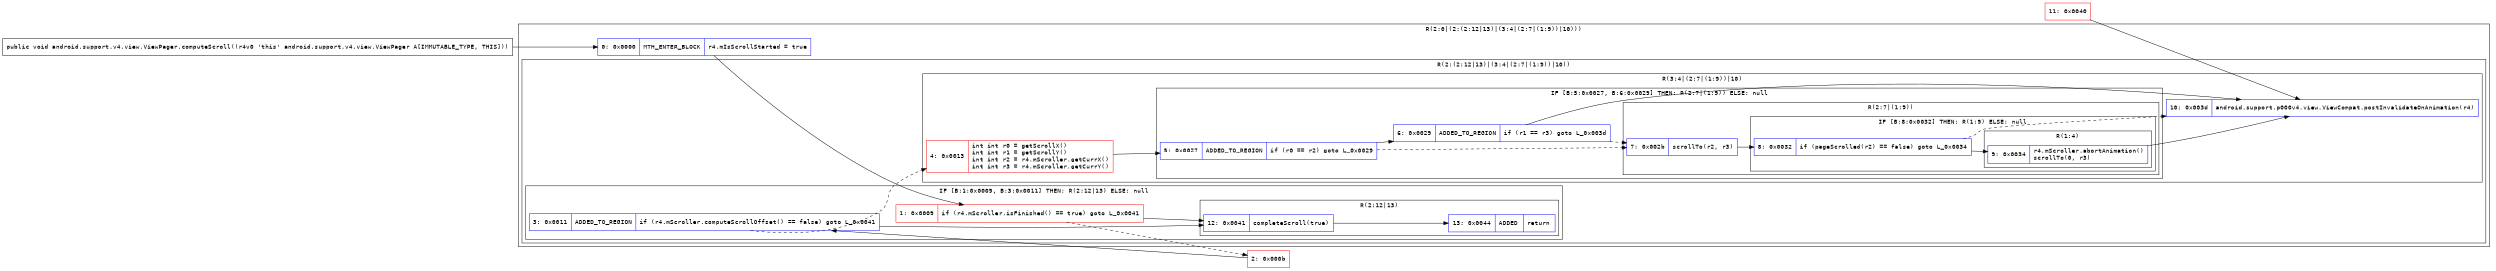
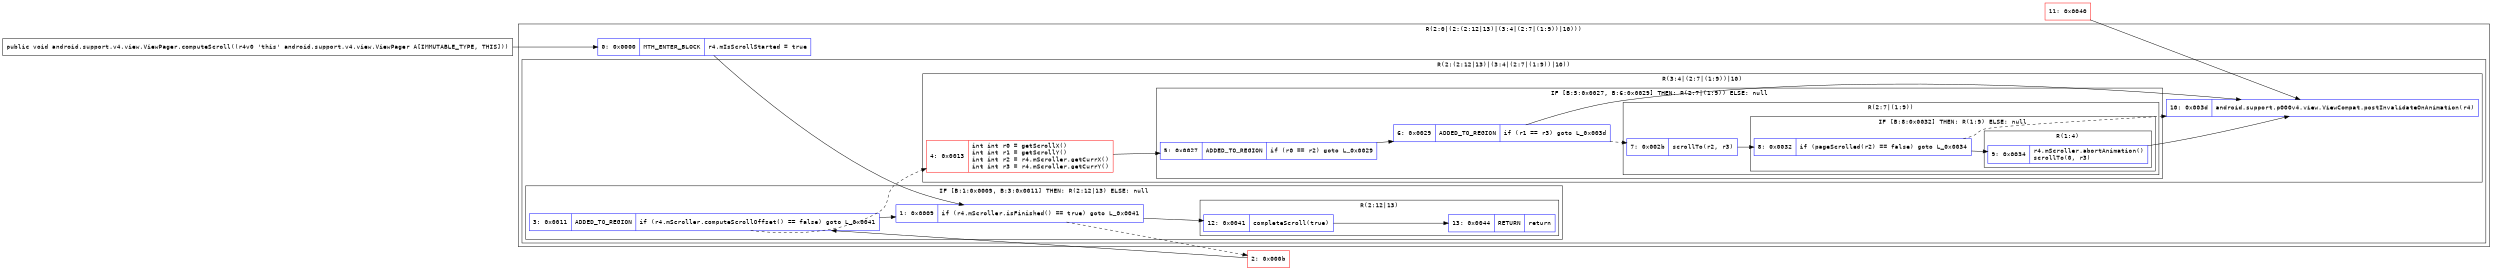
(1500, 149) -> none
(1020, 213) -> (1020, 213)
(1509, 223) -> (1509, 223)
(1039, 227) -> (885, 217)
